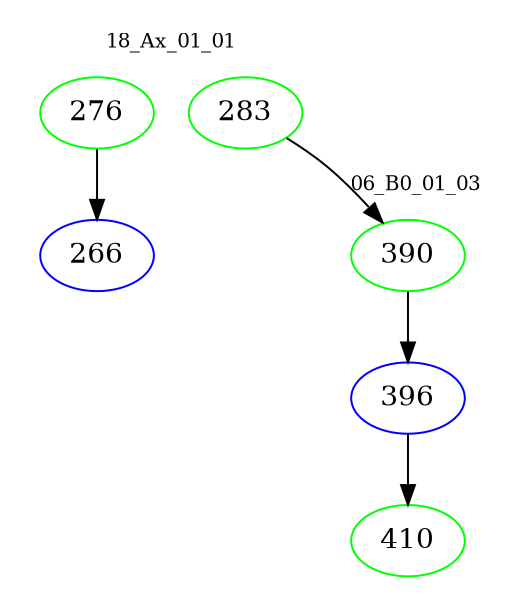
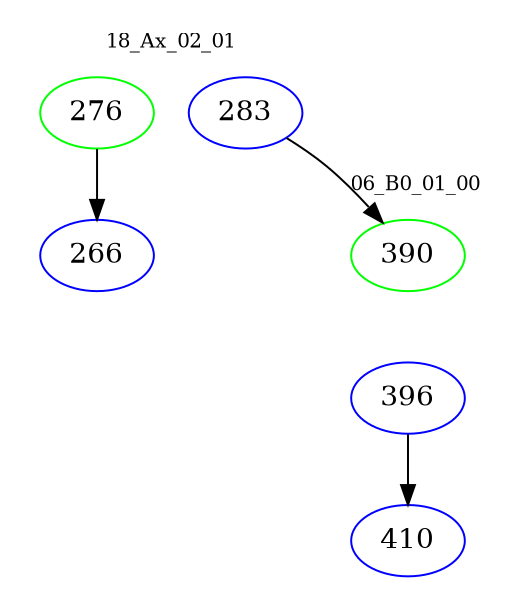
(171, 43) -> (171, 43)
(246, 113) -> (246, 113)
(416, 185) -> (416, 185)
(408, 317) -> none
(408, 541) -> (408, 541)
